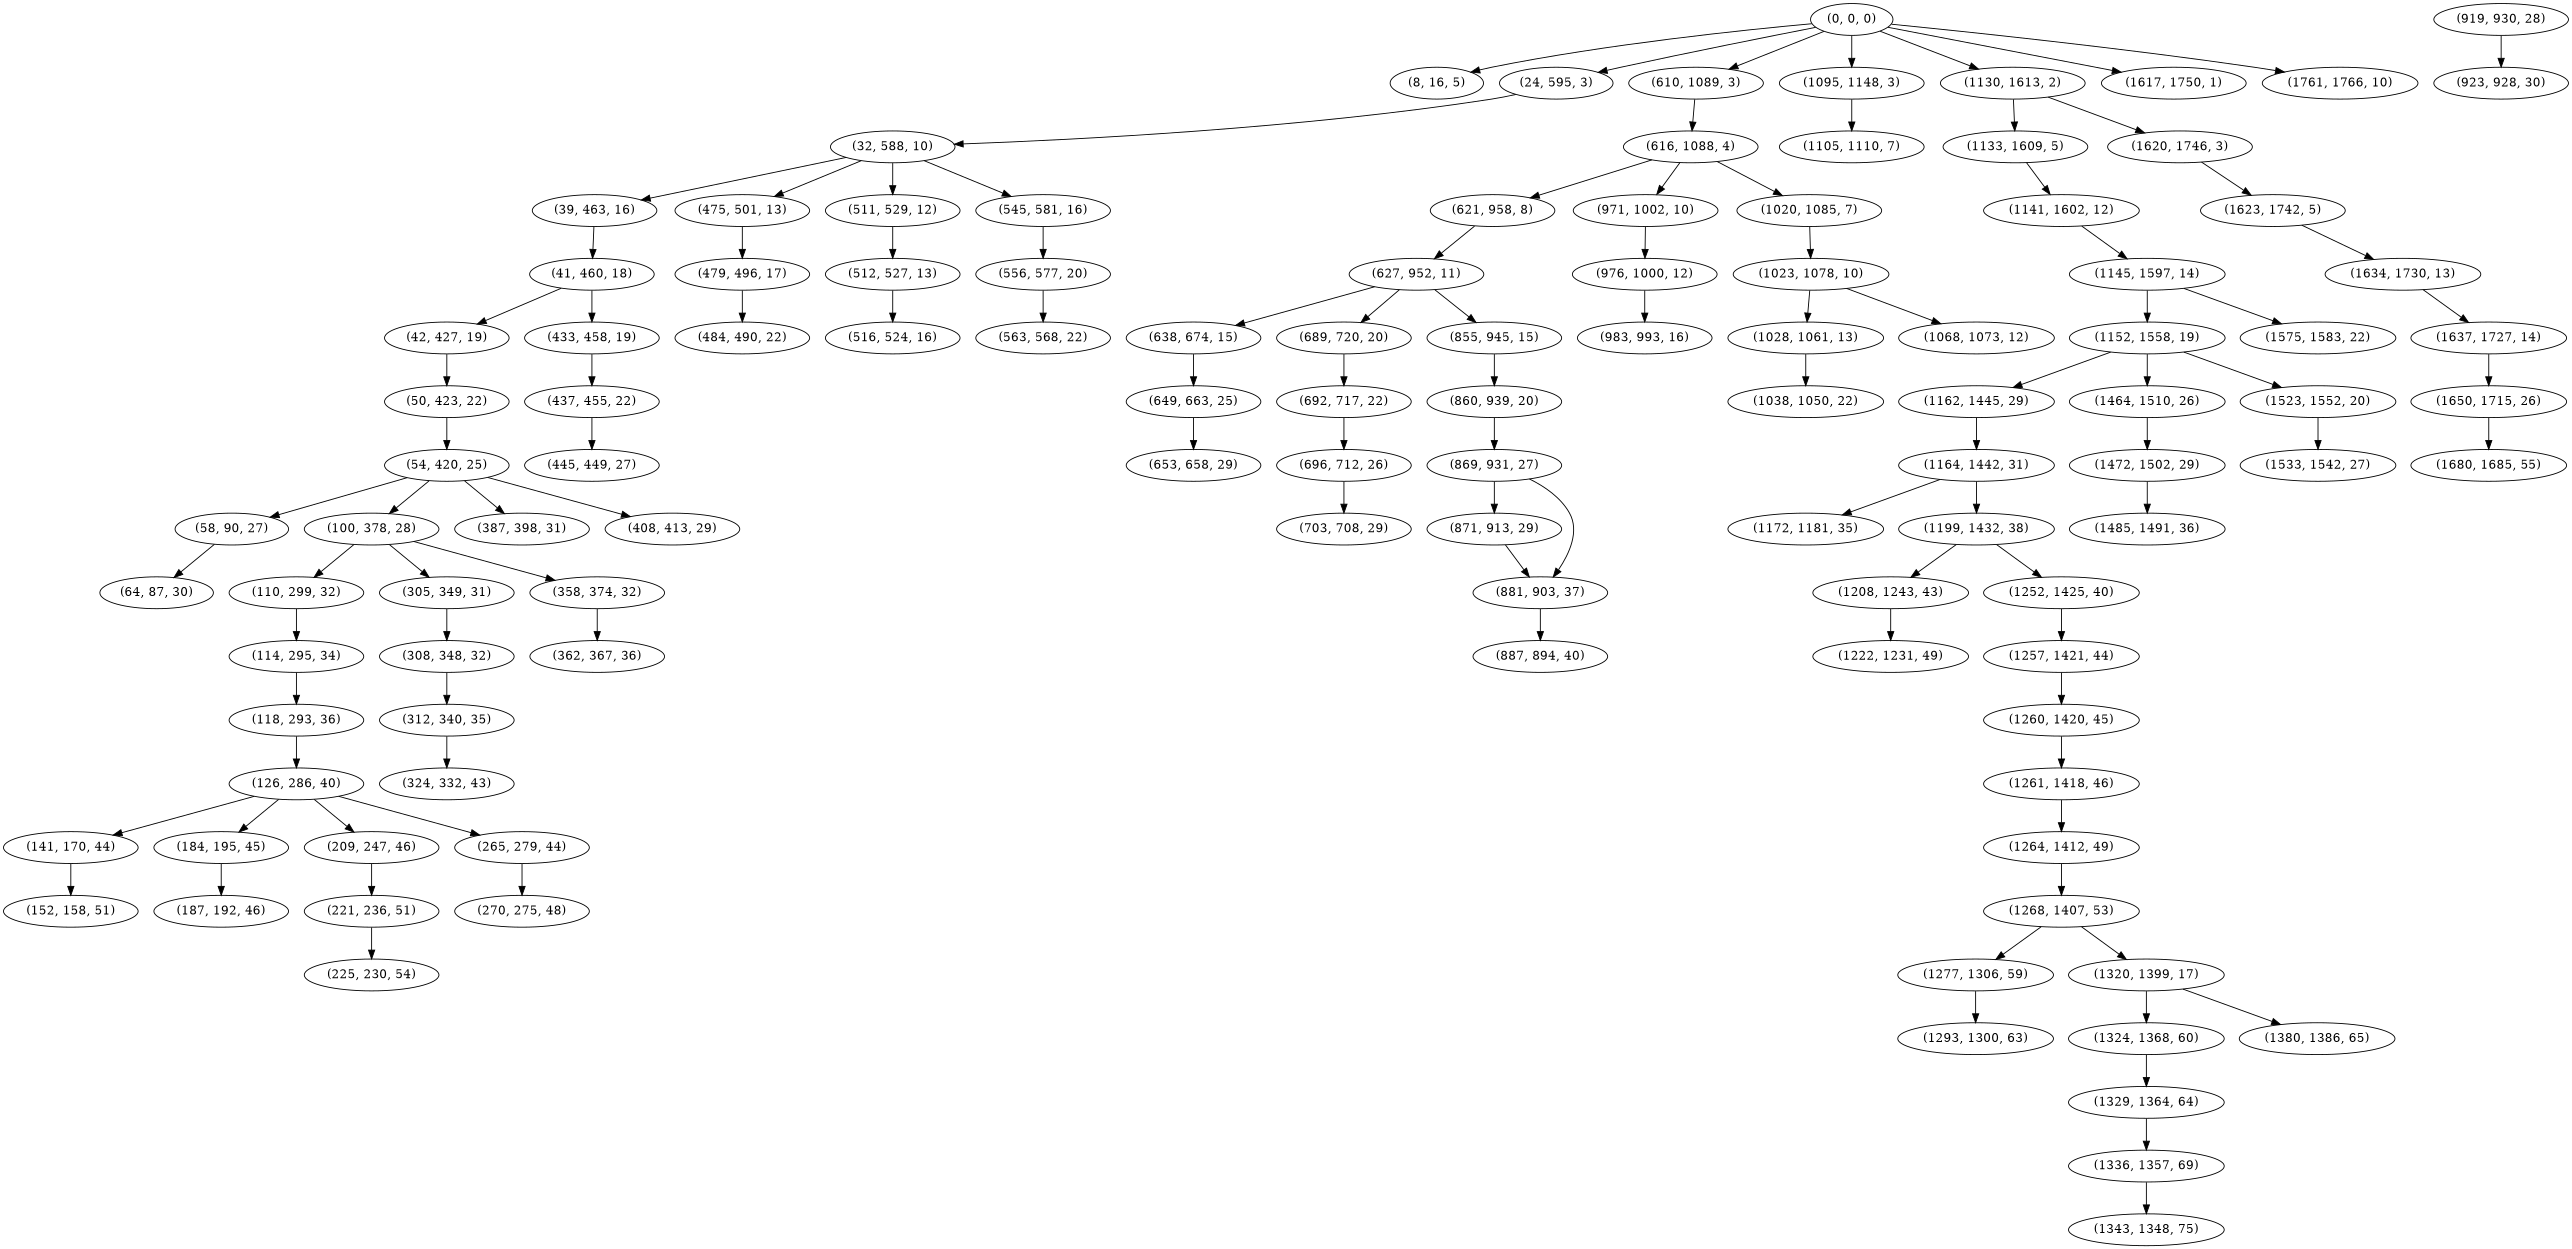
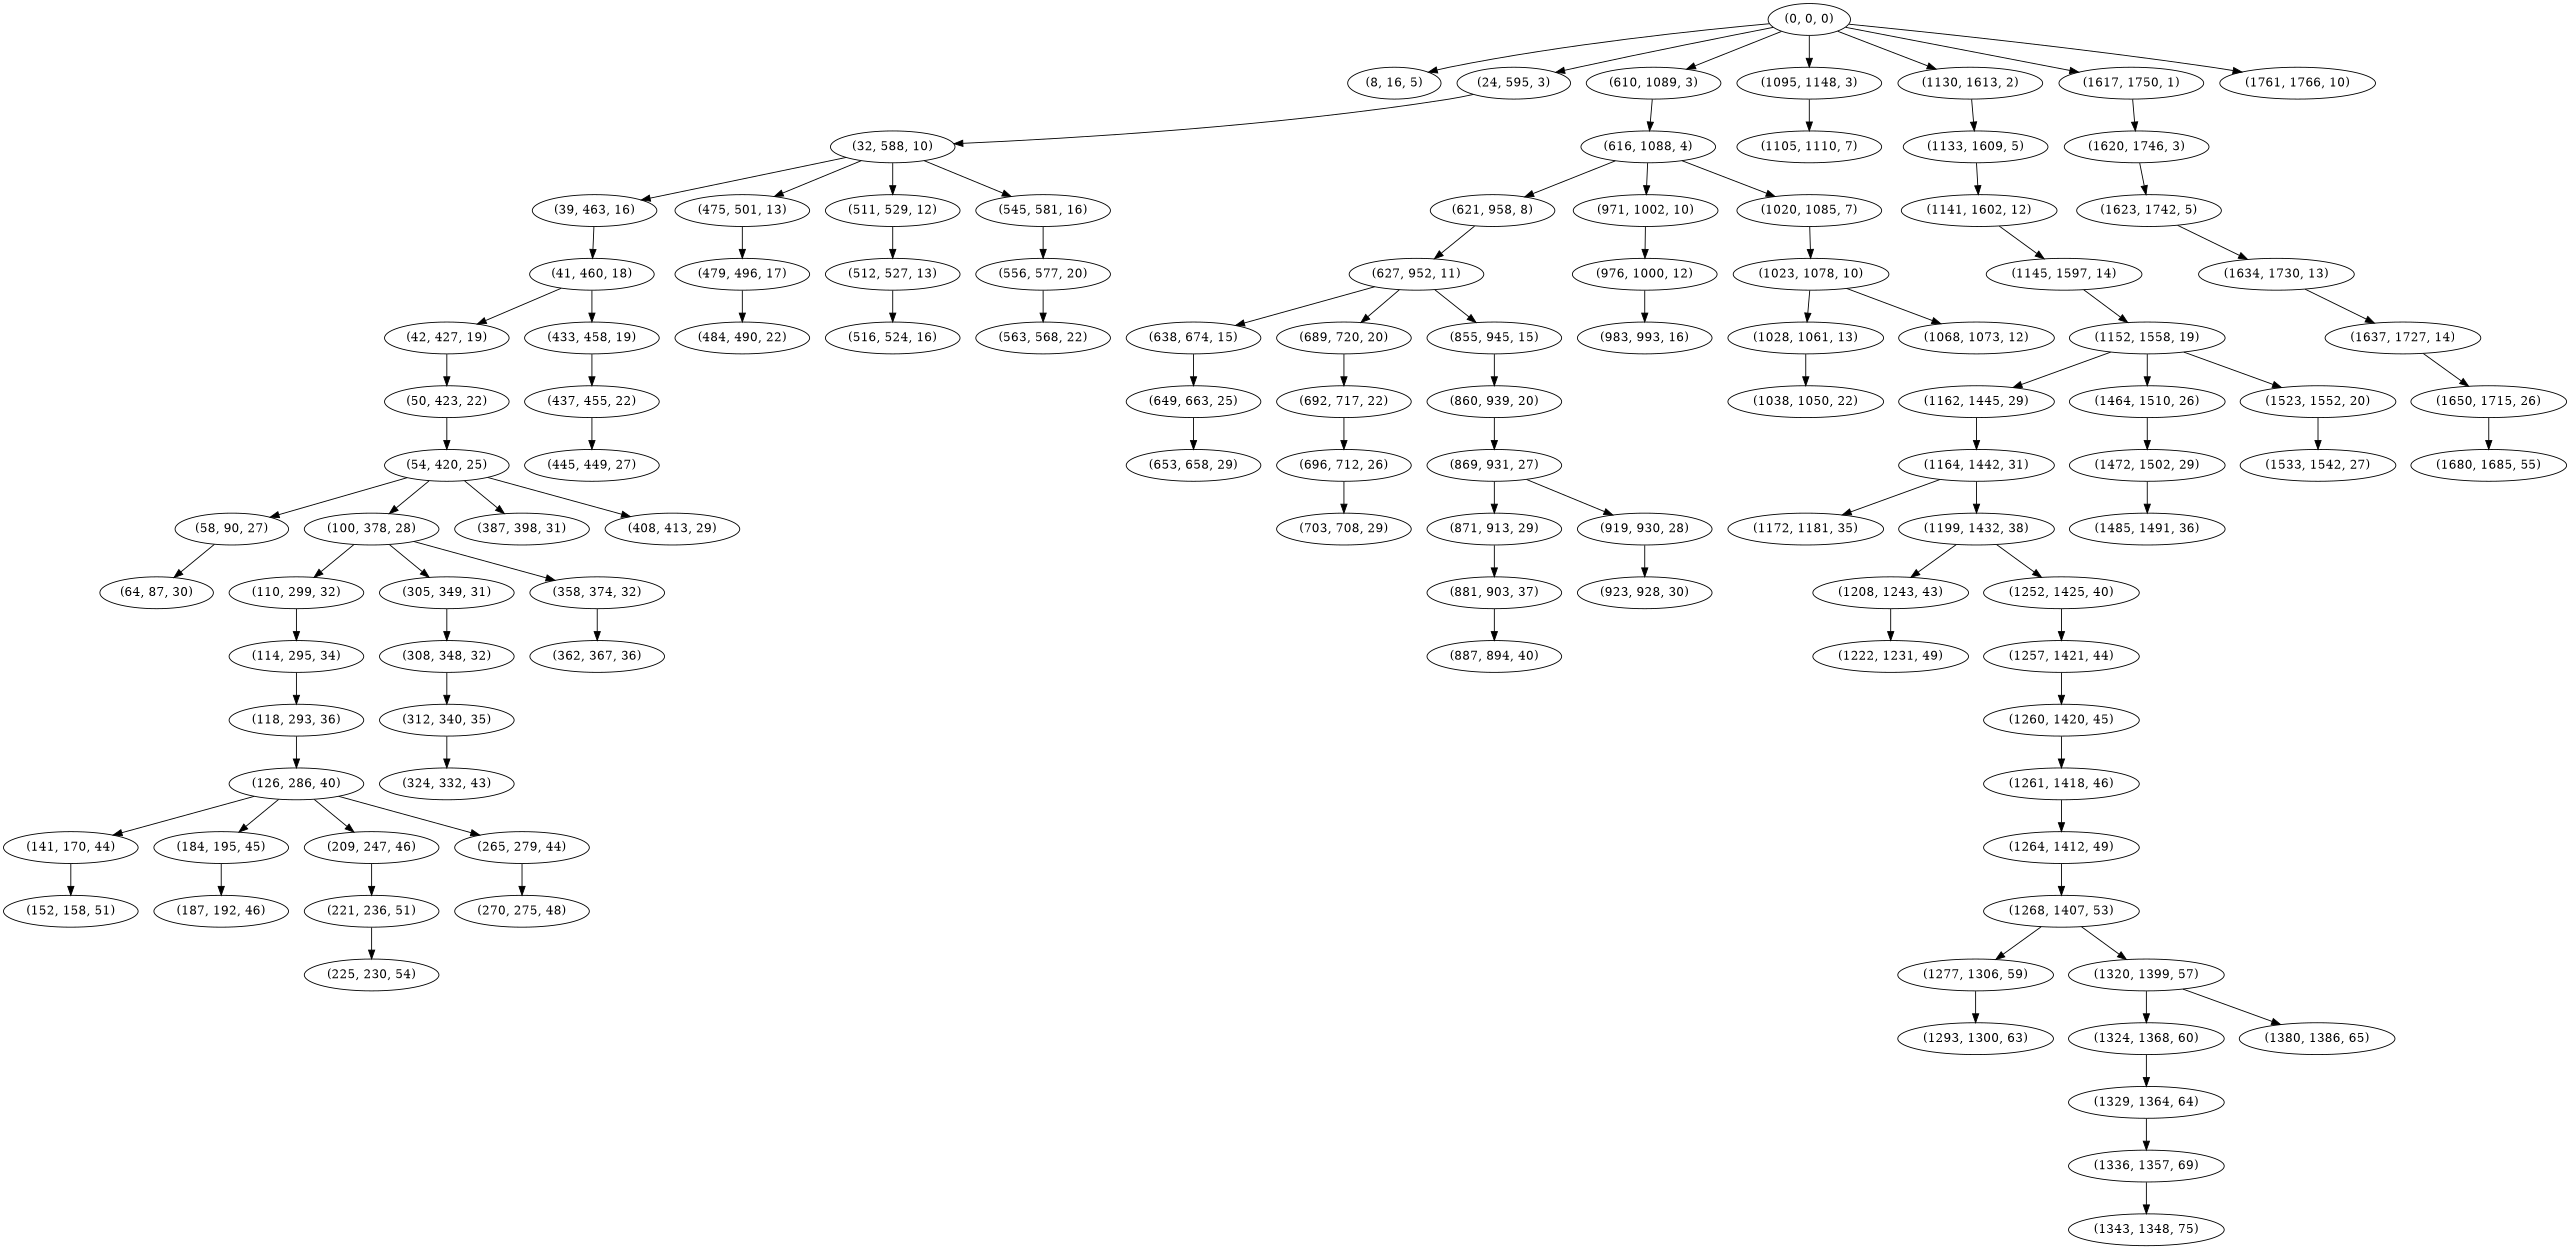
(2092, 113) -> (2134, 111)
(2318, 338) -> none
(1571, 516) -> (1566, 496)
(2146, 975) -> (2146, 975)
